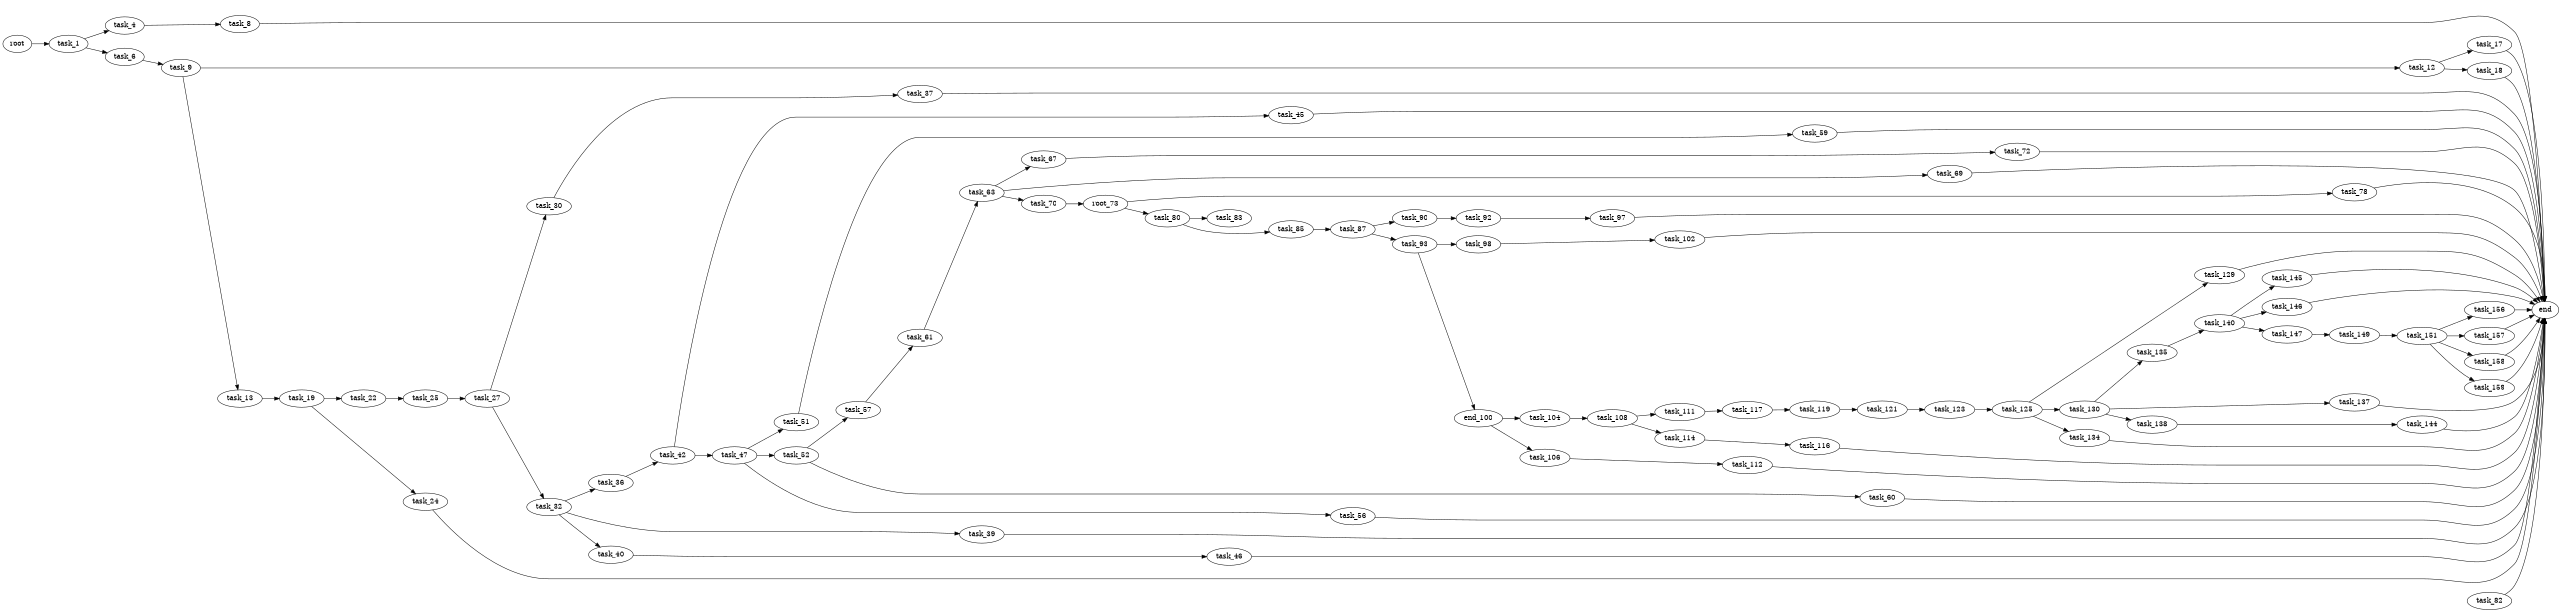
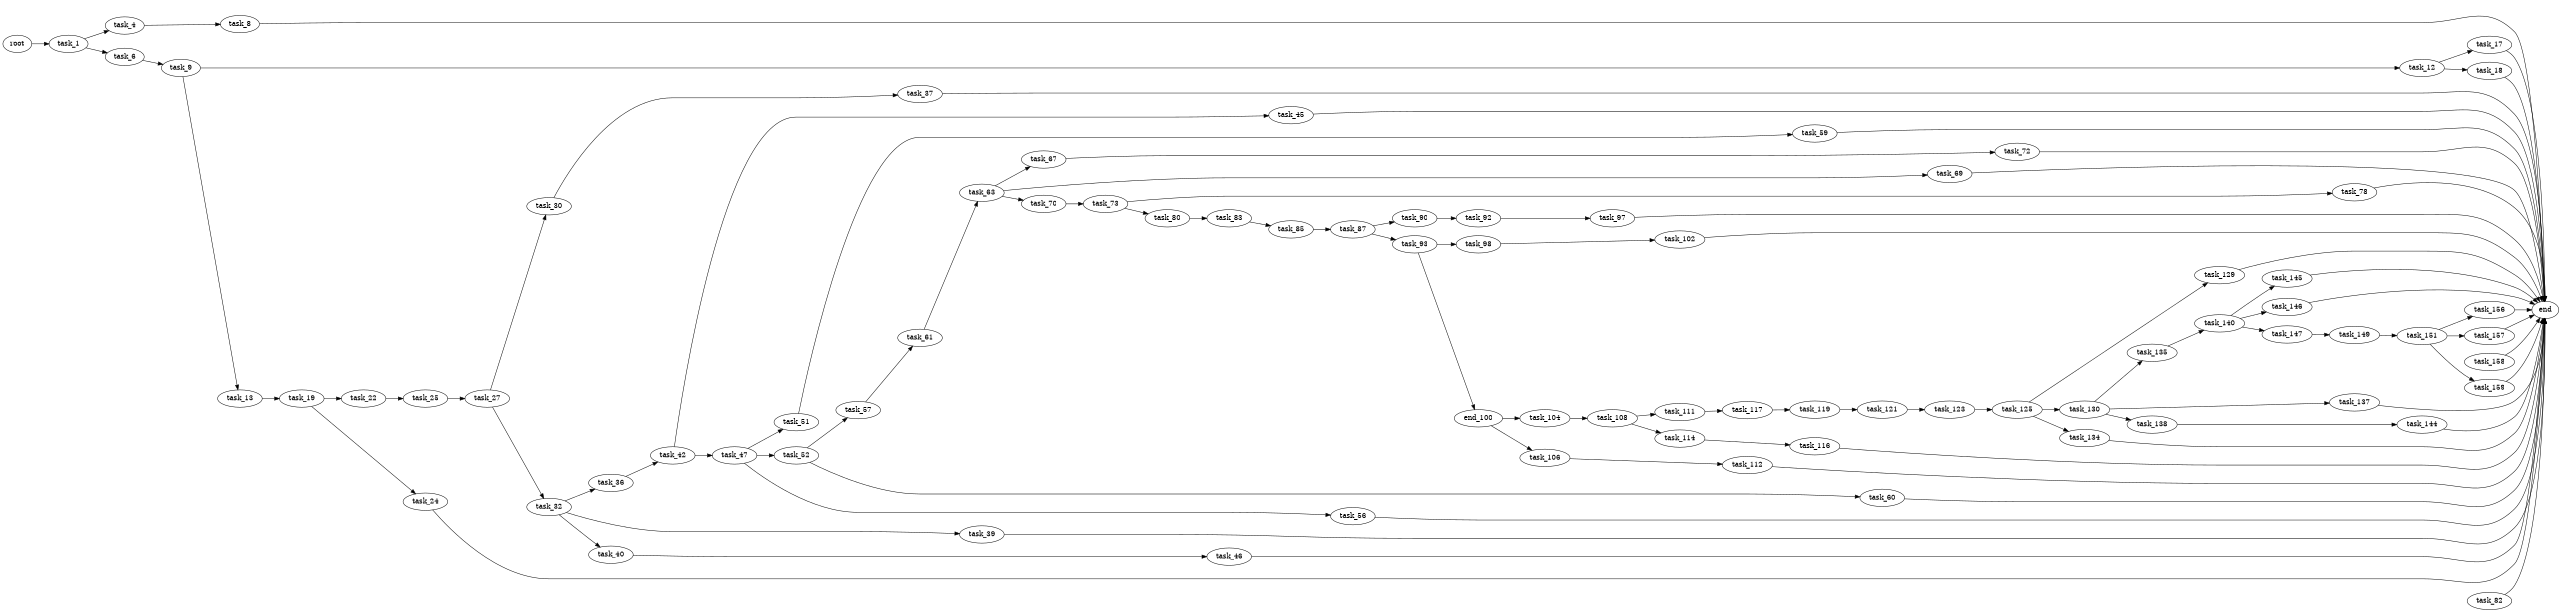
(1106, 204) -> (1106, 204)
(1223, 233) -> (1258, 223)
(2453, 348) -> none
